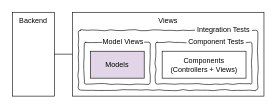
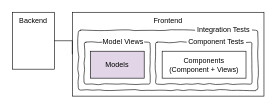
(168, 21) -> (168, 21)
(33, 54) -> (33, 41)
(204, 65) -> (204, 65)
